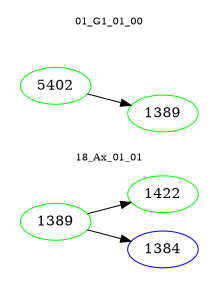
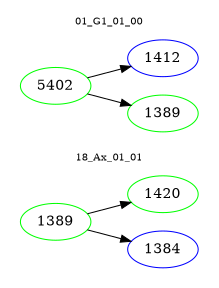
none -> (163, 58)
(163, 194) -> (163, 194)
